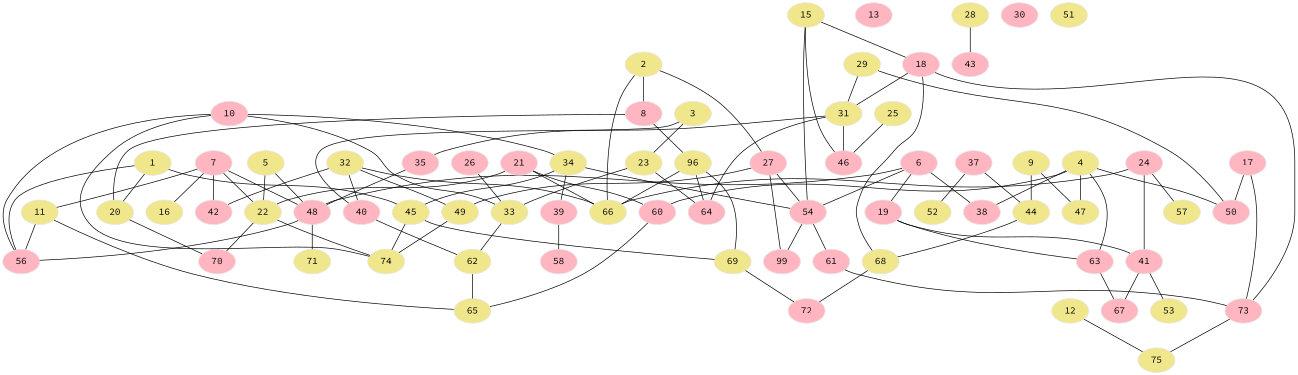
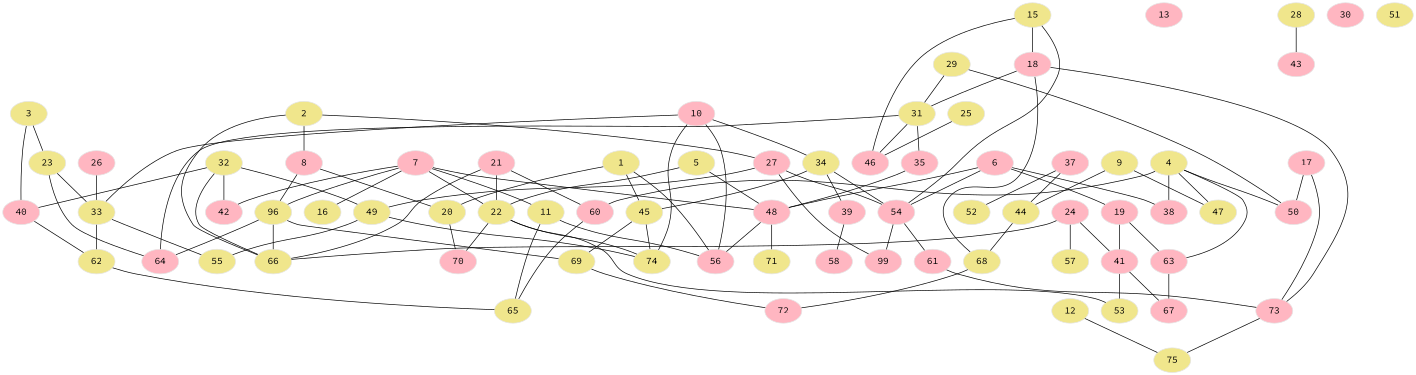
none -> (343, 184)
none -> (217, 262)
none -> (800, 293)
